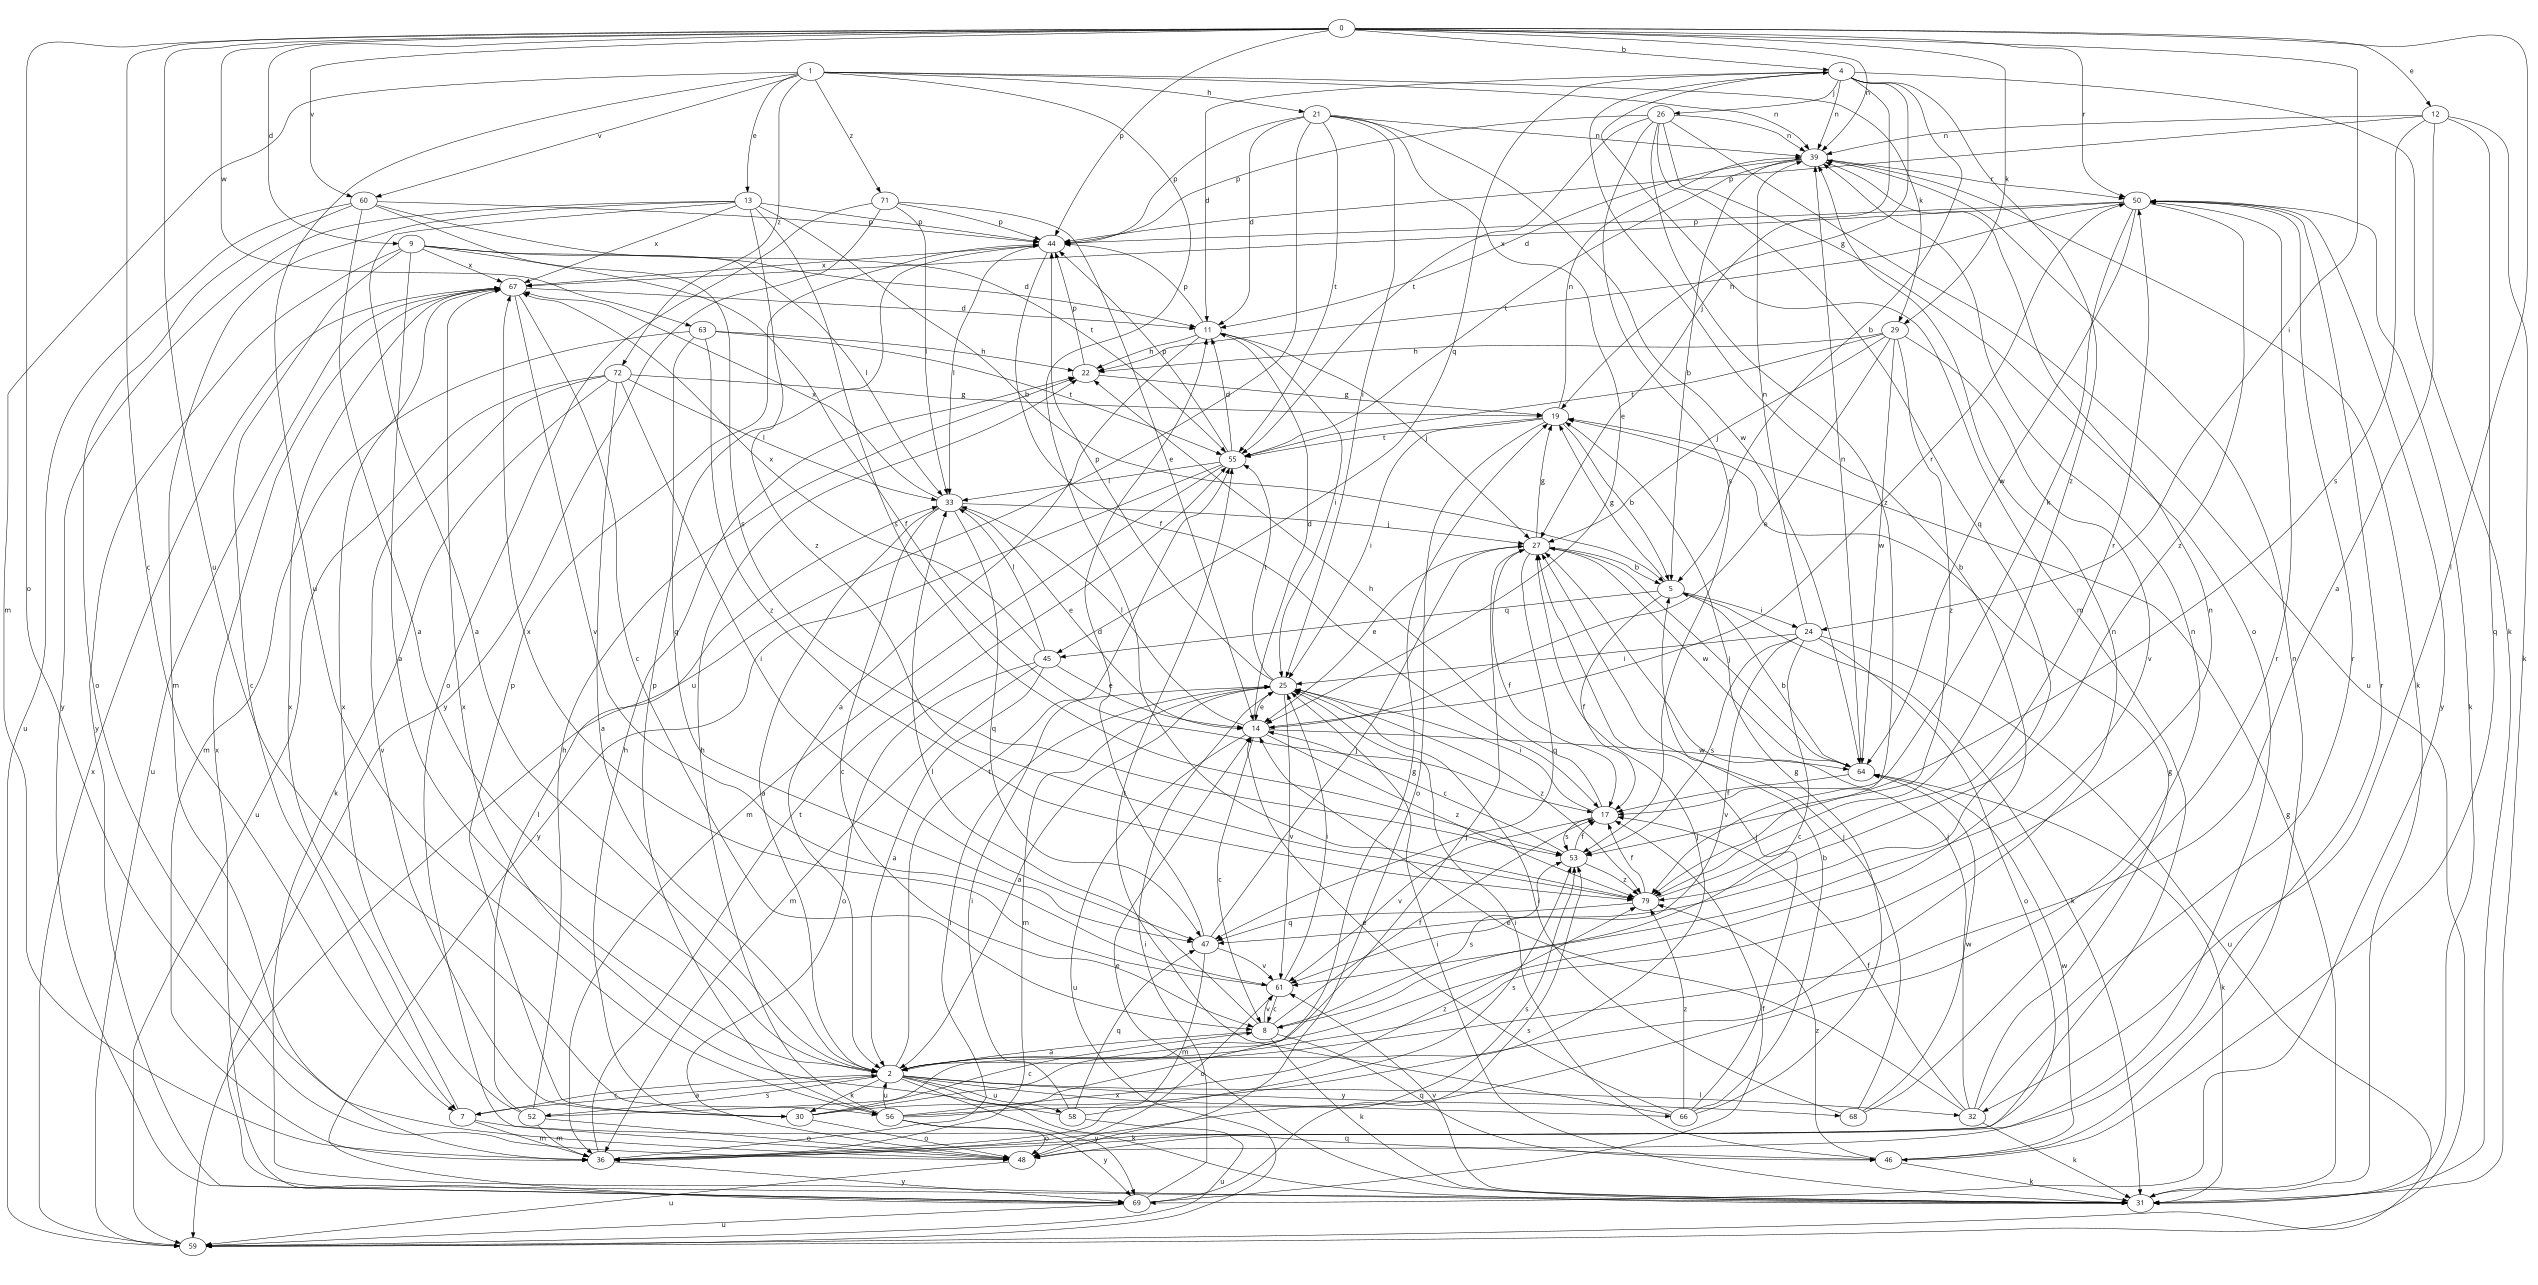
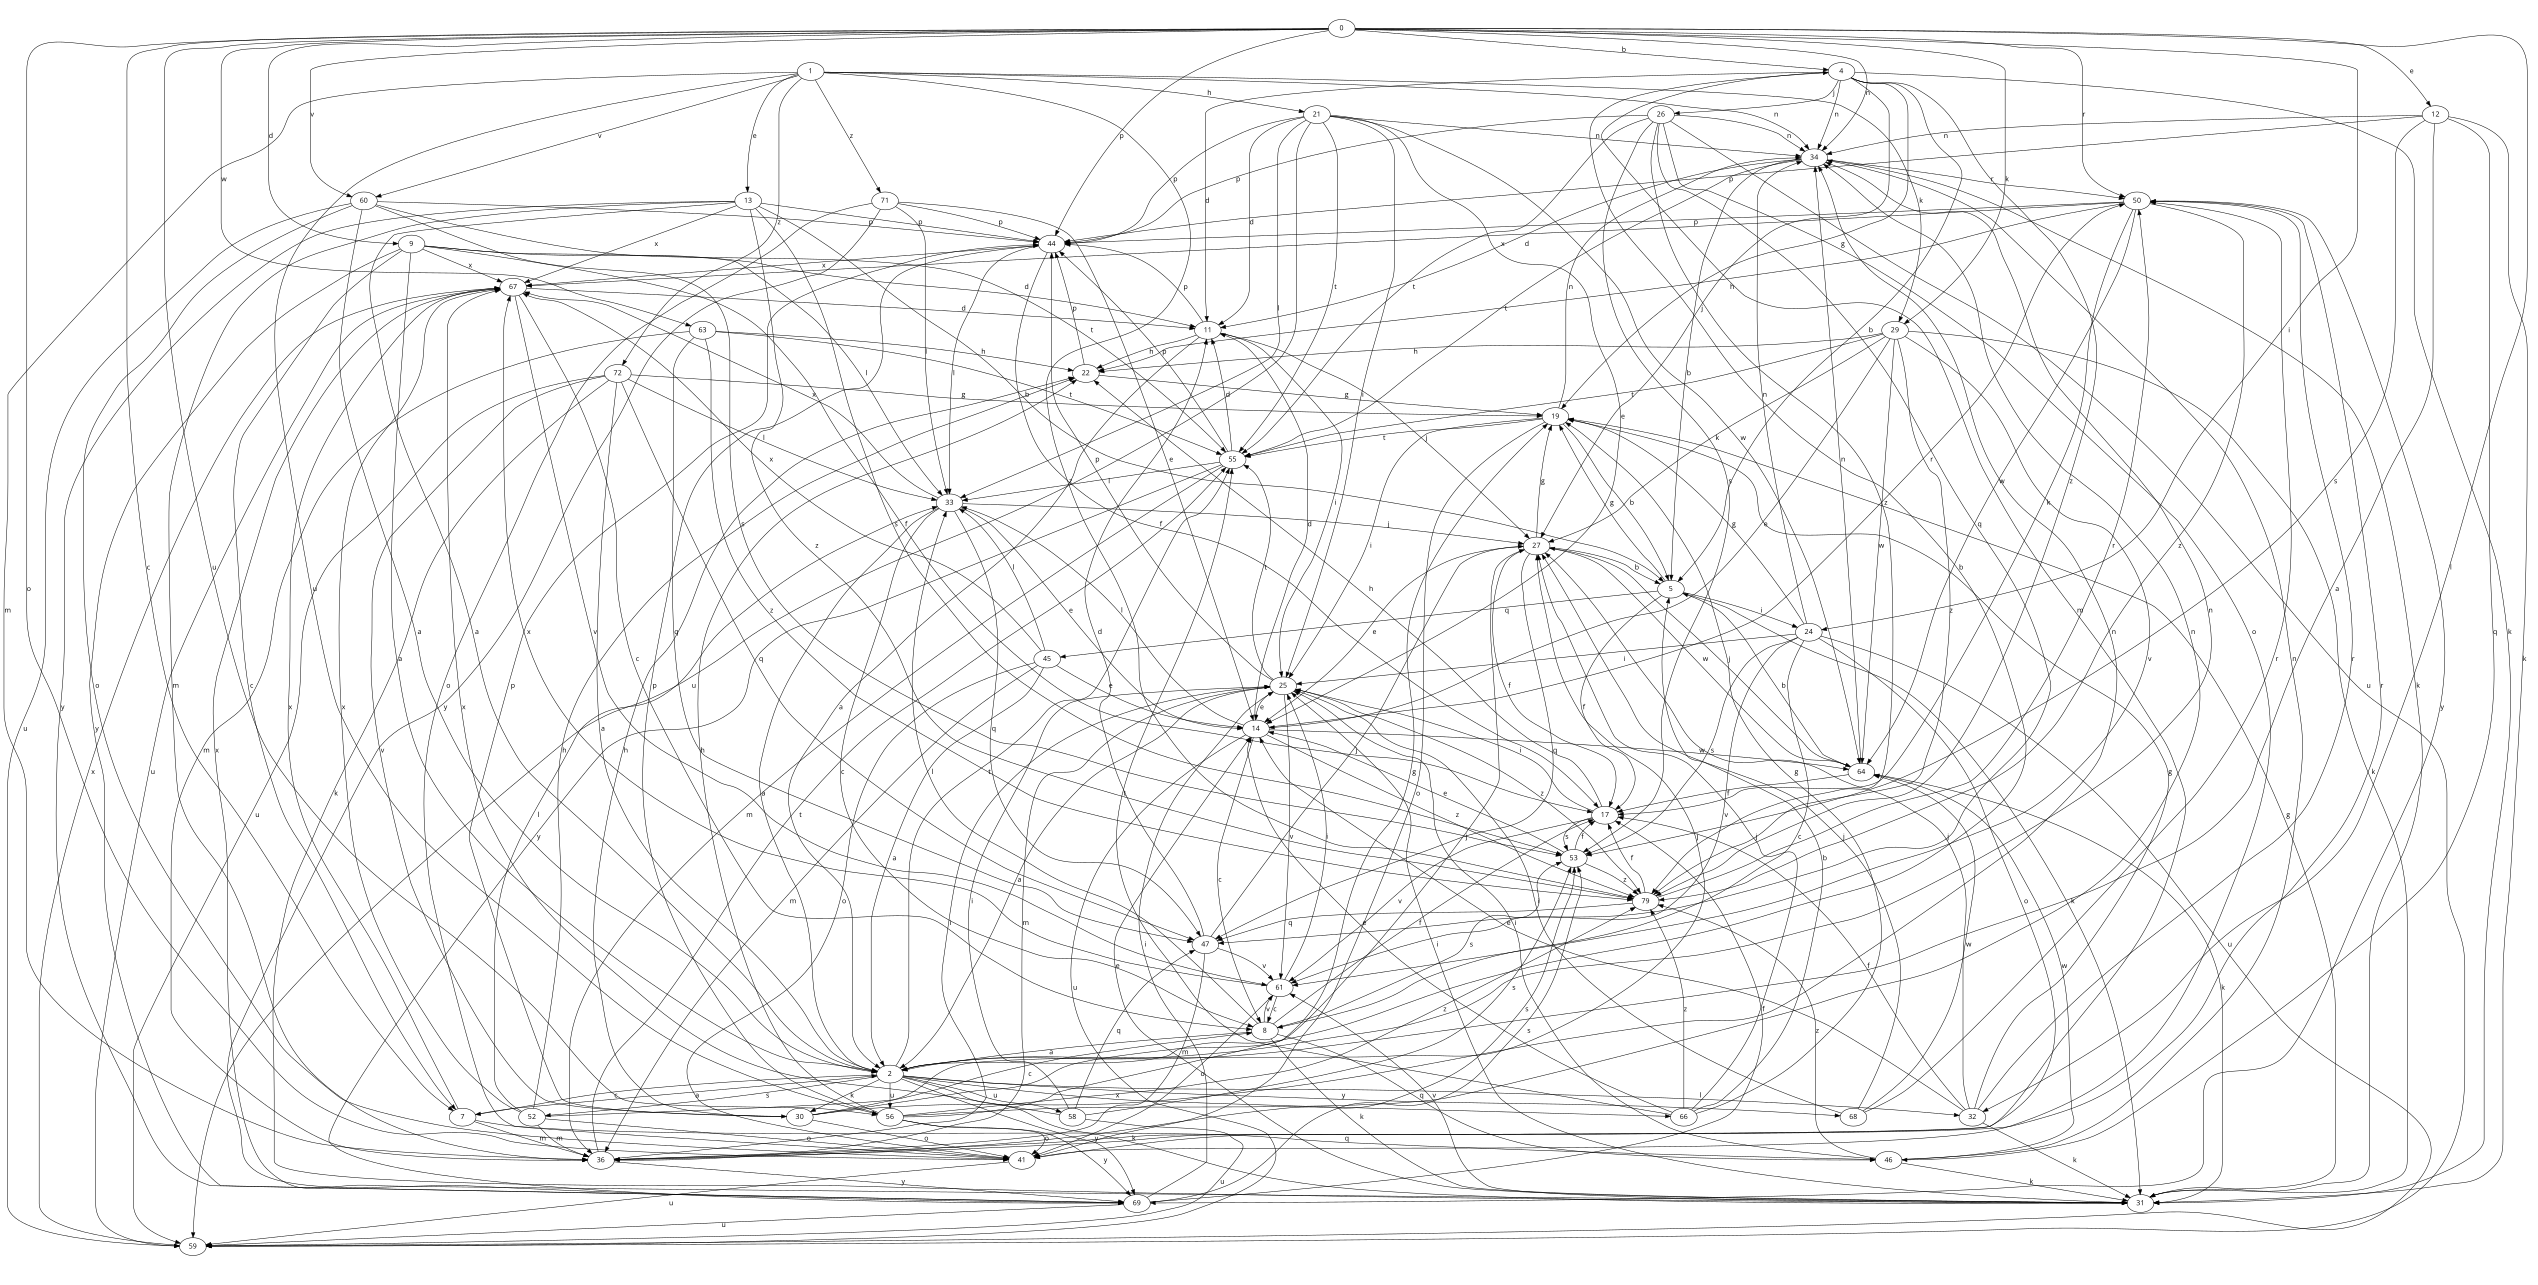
(1814, 158) -> (1814, 158)
(1458, 326) -> none
none -> (1234, 377)
(1718, 438) -> (1718, 438)
none -> (1706, 501)
(761, 659) -> (761, 659)
(2469, 719) -> (2358, 746)
(1445, 794) -> (1445, 794)
(883, 1098) -> (890, 1093)
(1022, 1160) -> (1022, 1160)
